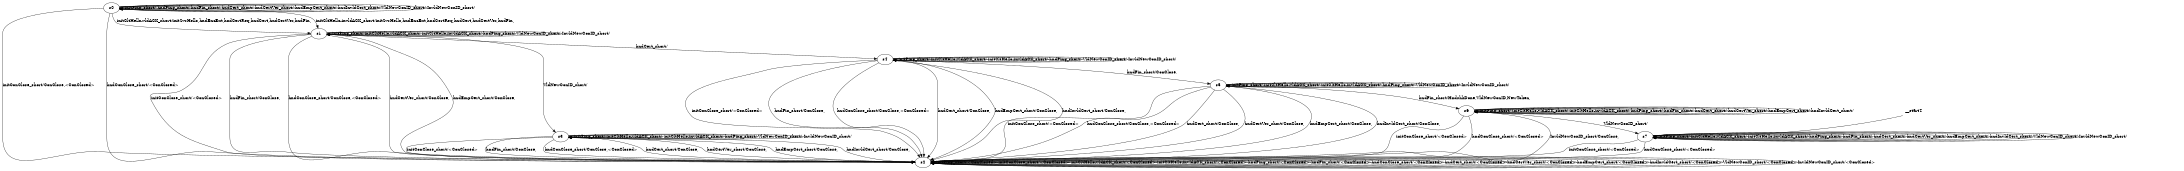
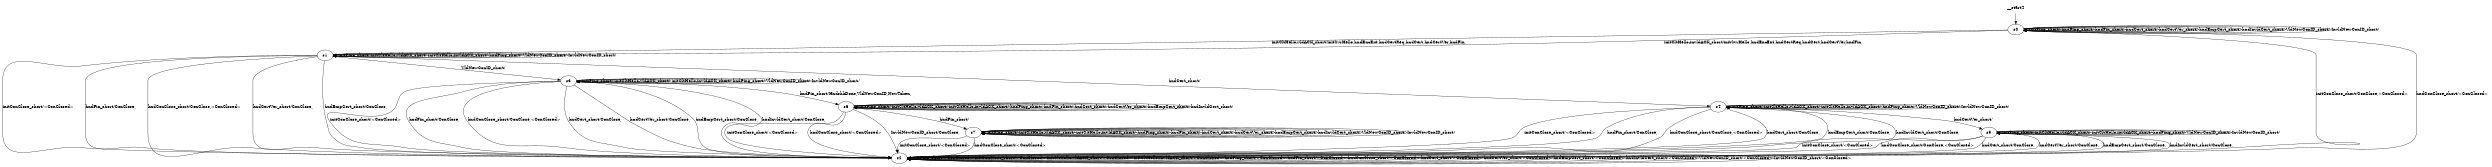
(1153, 72) -> (1974, 120)
(1342, 91) -> (707, 86)
(1626, 124) -> (955, 120)
(1811, 130) -> (2016, 17)
